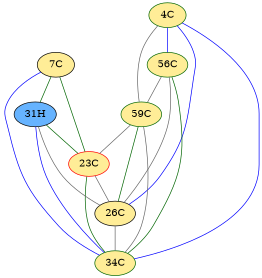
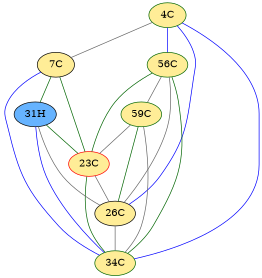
(139, 61) -> (112, 40)
none -> (113, 105)
